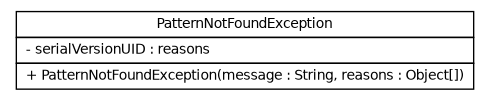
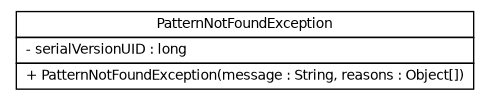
(118, 50) -> (106, 50)
